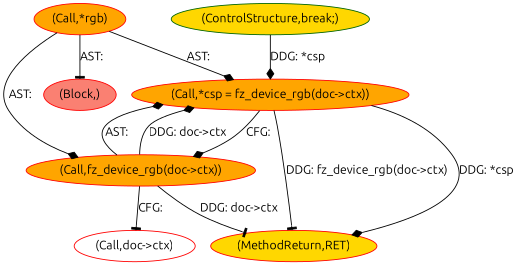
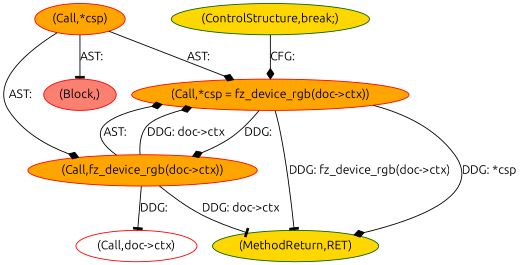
(80, 19) -> (80, 19)
(298, 57) -> (284, 57)
(260, 133) -> (260, 133)
(152, 208) -> (156, 208)
(294, 246) -> (296, 246)
